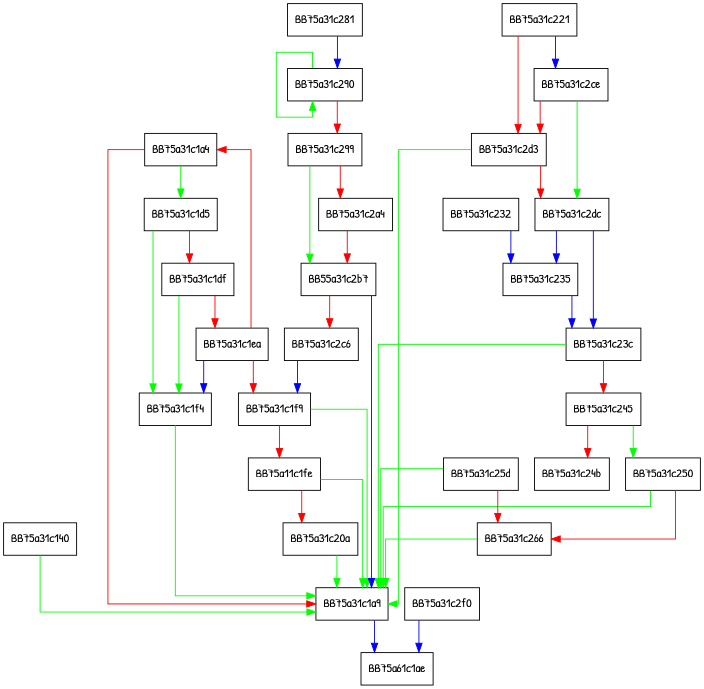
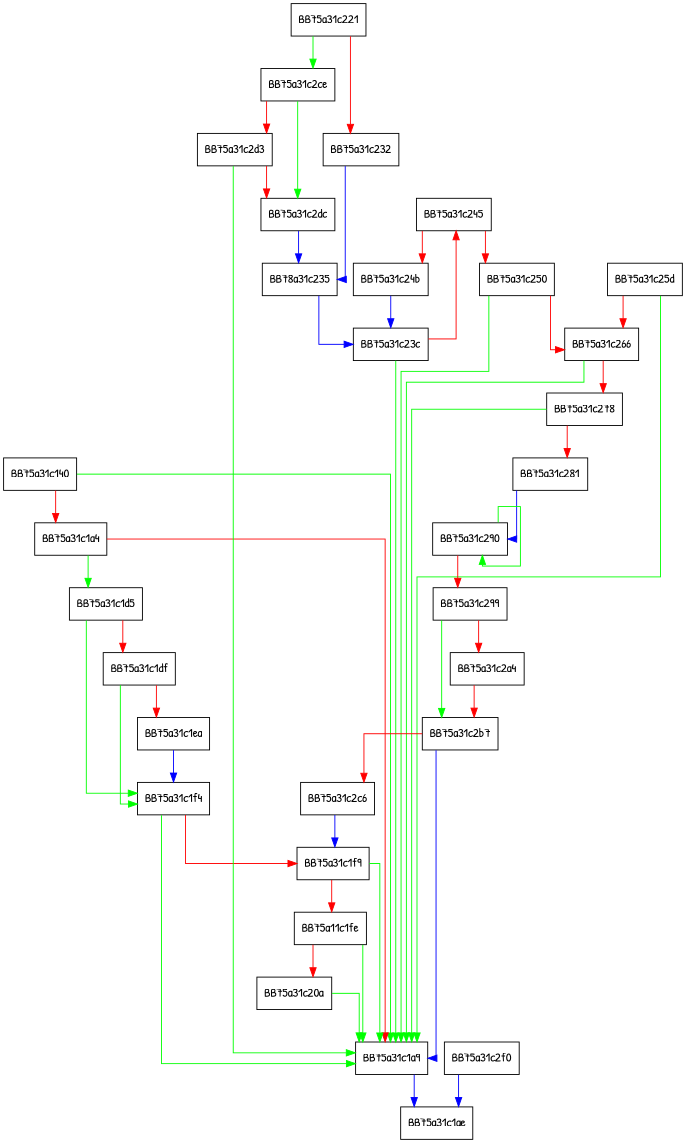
(555, 48) -> (313, 48)
(518, 80) -> (350, 80)
(251, 226) -> (56, 502)
(593, 275) -> (391, 307)
(338, 279) -> (460, 734)
(540, 279) -> (300, 279)
(253, 372) -> (212, 864)
none -> (585, 409)
(633, 437) -> (485, 242)
(397, 669) -> (437, 1123)
